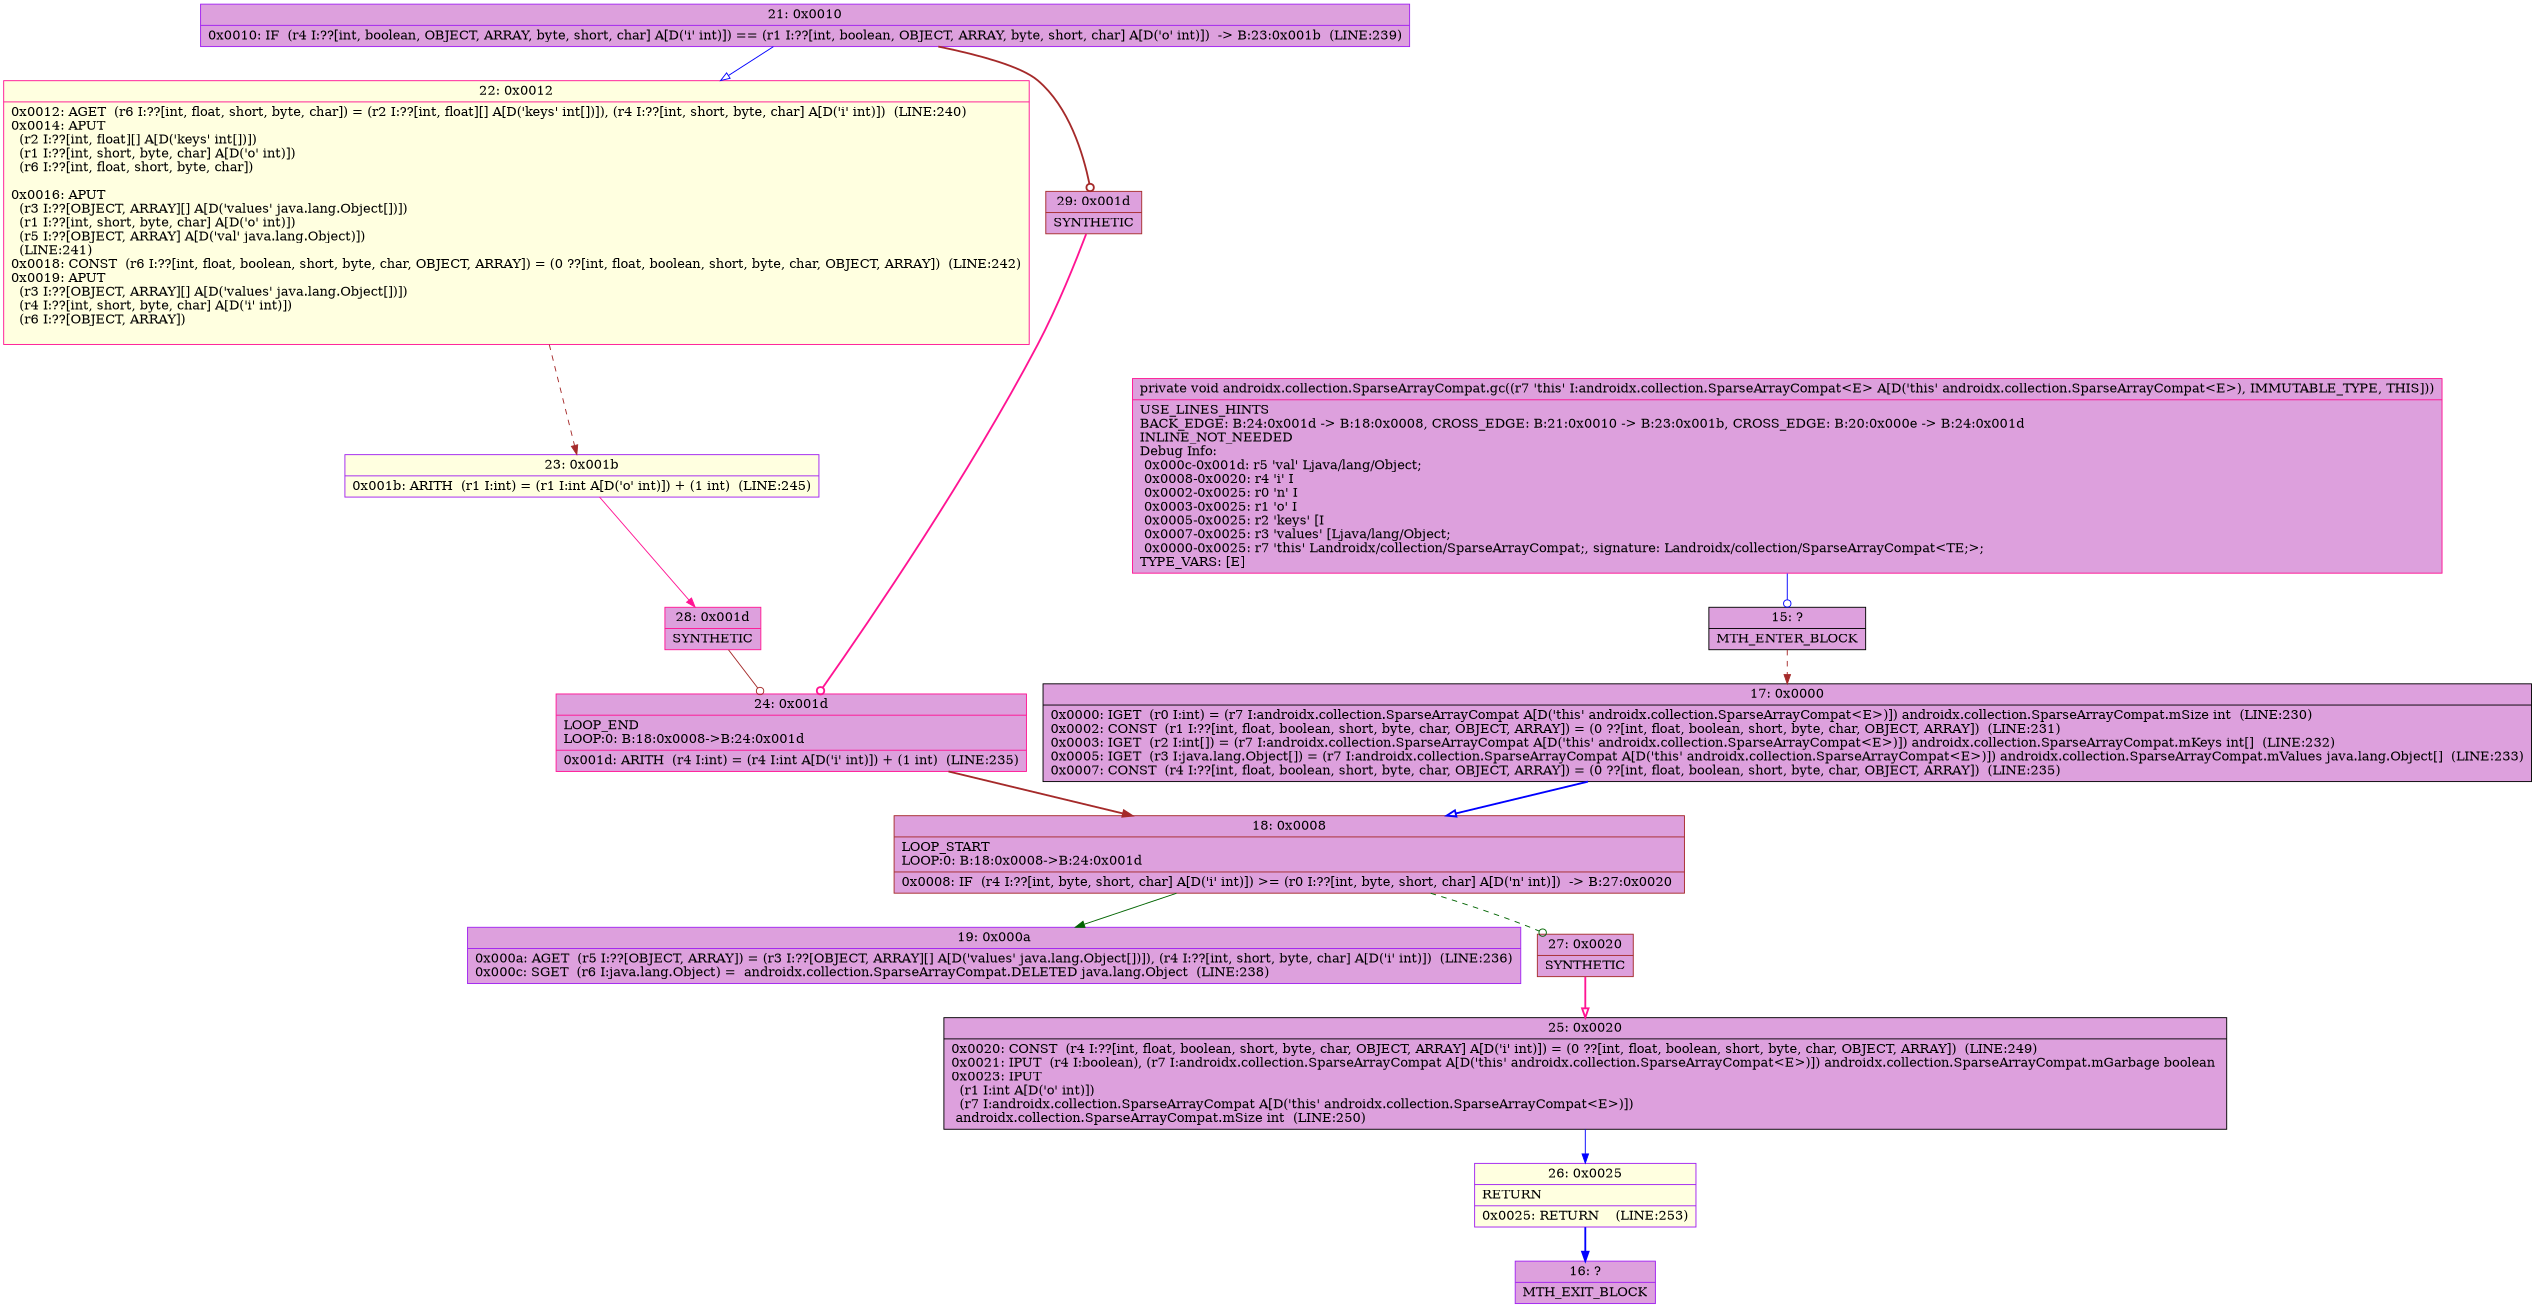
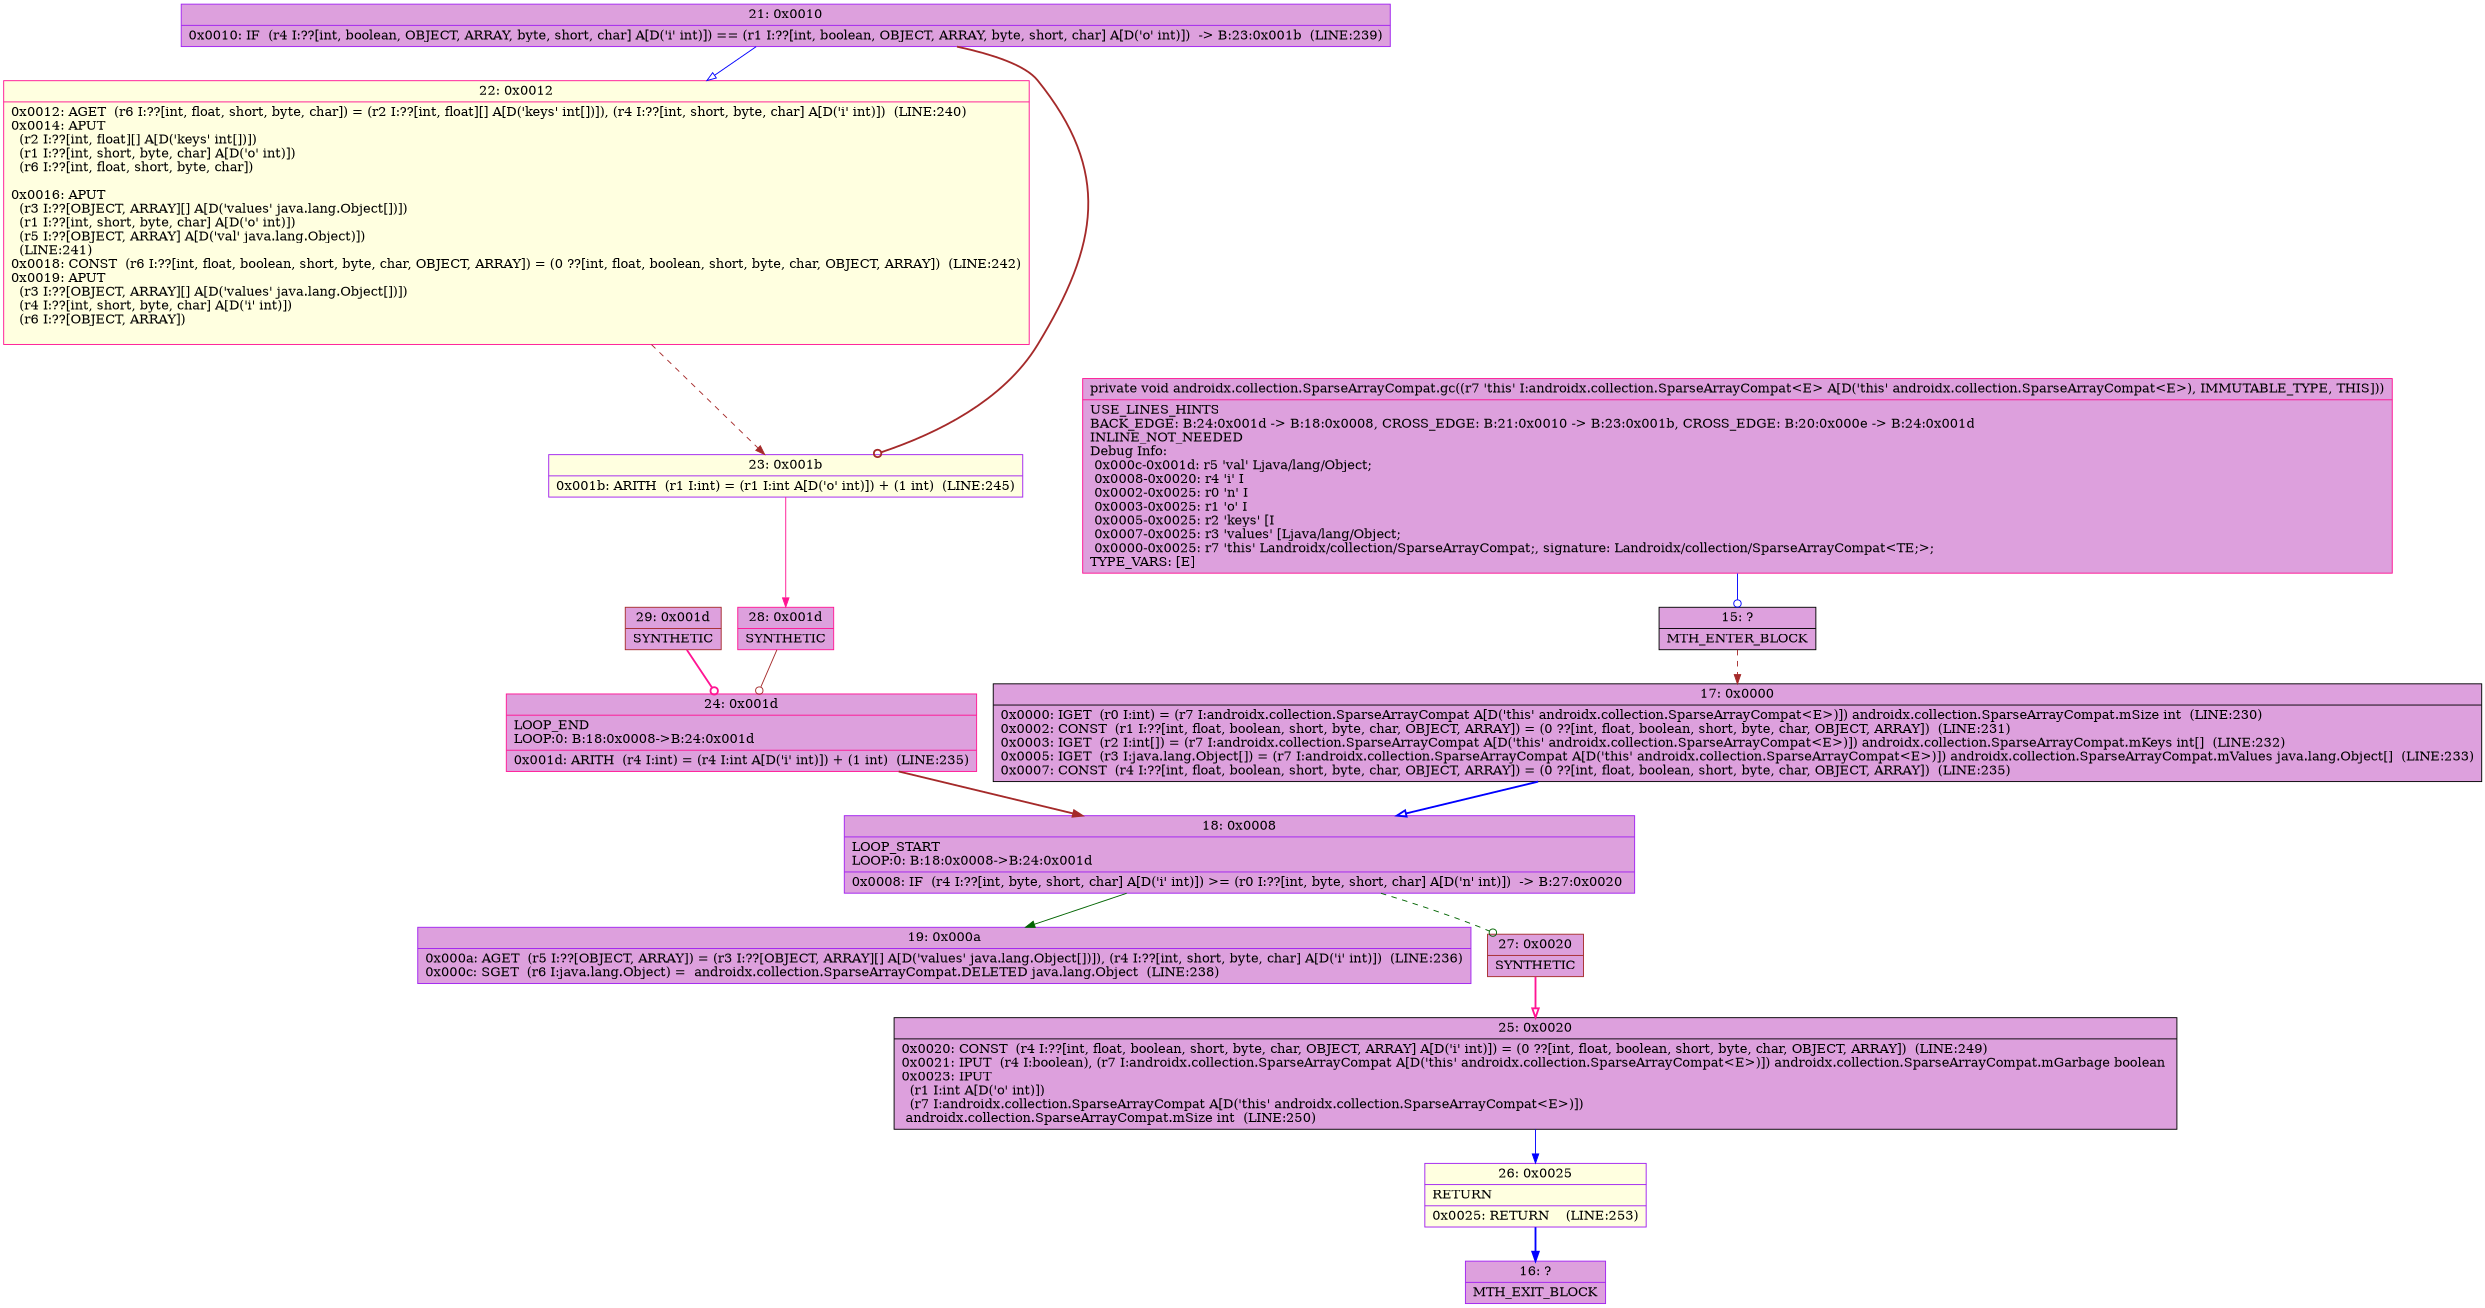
(1042, 85) -> (1077, 263)
(1289, 854) -> (1239, 854)
